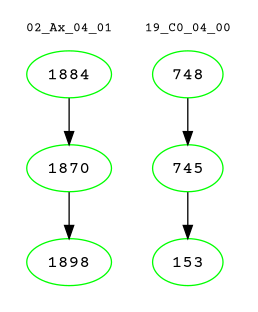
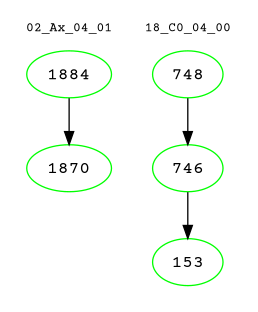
(188, 28) -> (188, 28)
(188, 168) -> (188, 168)
(69, 262) -> none
